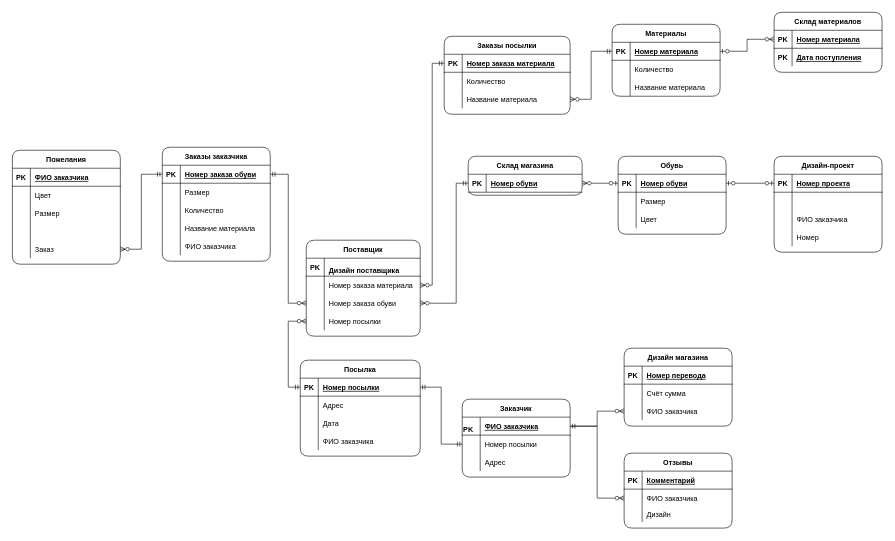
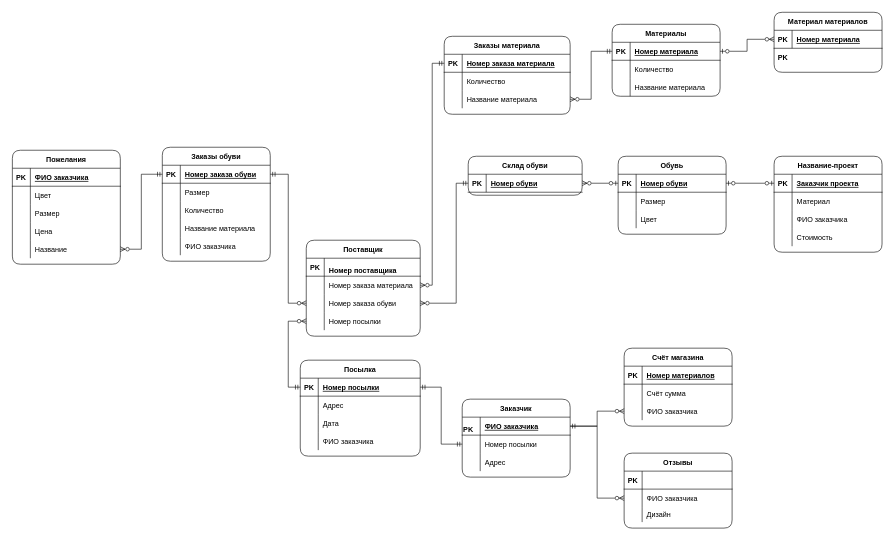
(828, 22) -> (828, 22)
(507, 46) -> (507, 46)
(837, 57) -> none
(216, 157) -> (216, 157)
(525, 166) -> (525, 166)
(828, 166) -> (828, 166)
(822, 184) -> (828, 184)
none -> (837, 201)
none -> (75, 231)
(807, 238) -> (815, 238)
(45, 250) -> (51, 250)
(362, 271) -> (360, 271)
(678, 358) -> (678, 358)
(674, 376) -> (678, 376)
(687, 480) -> none
